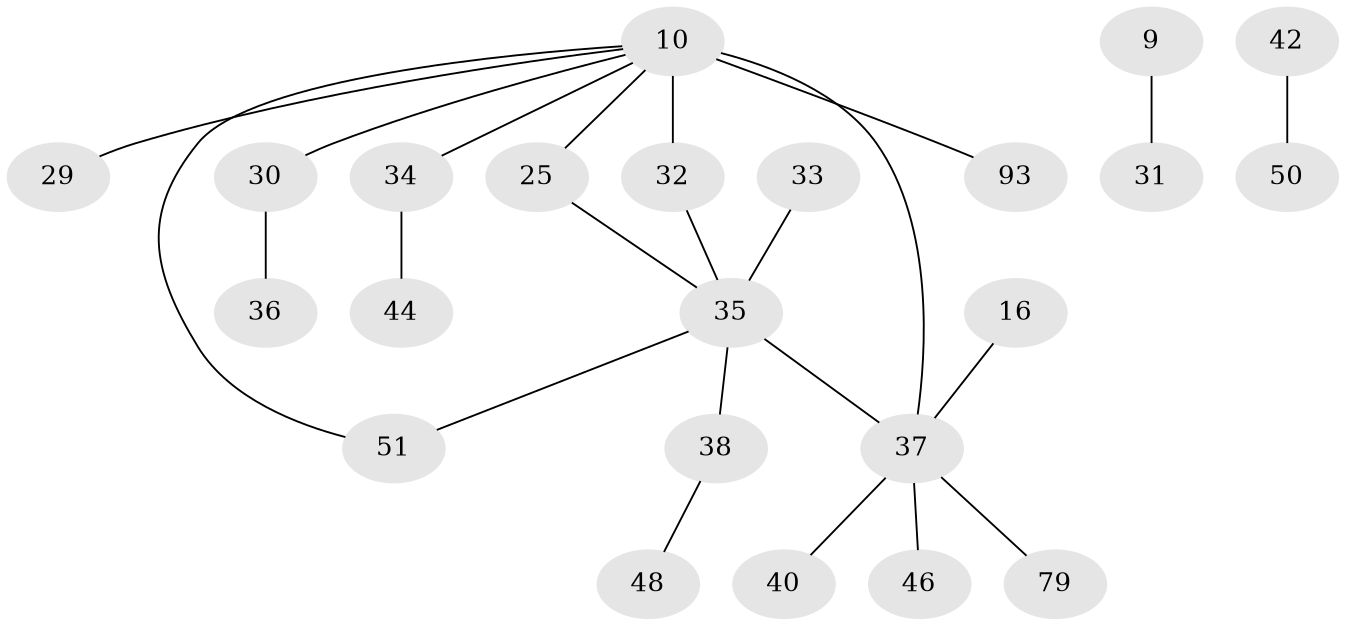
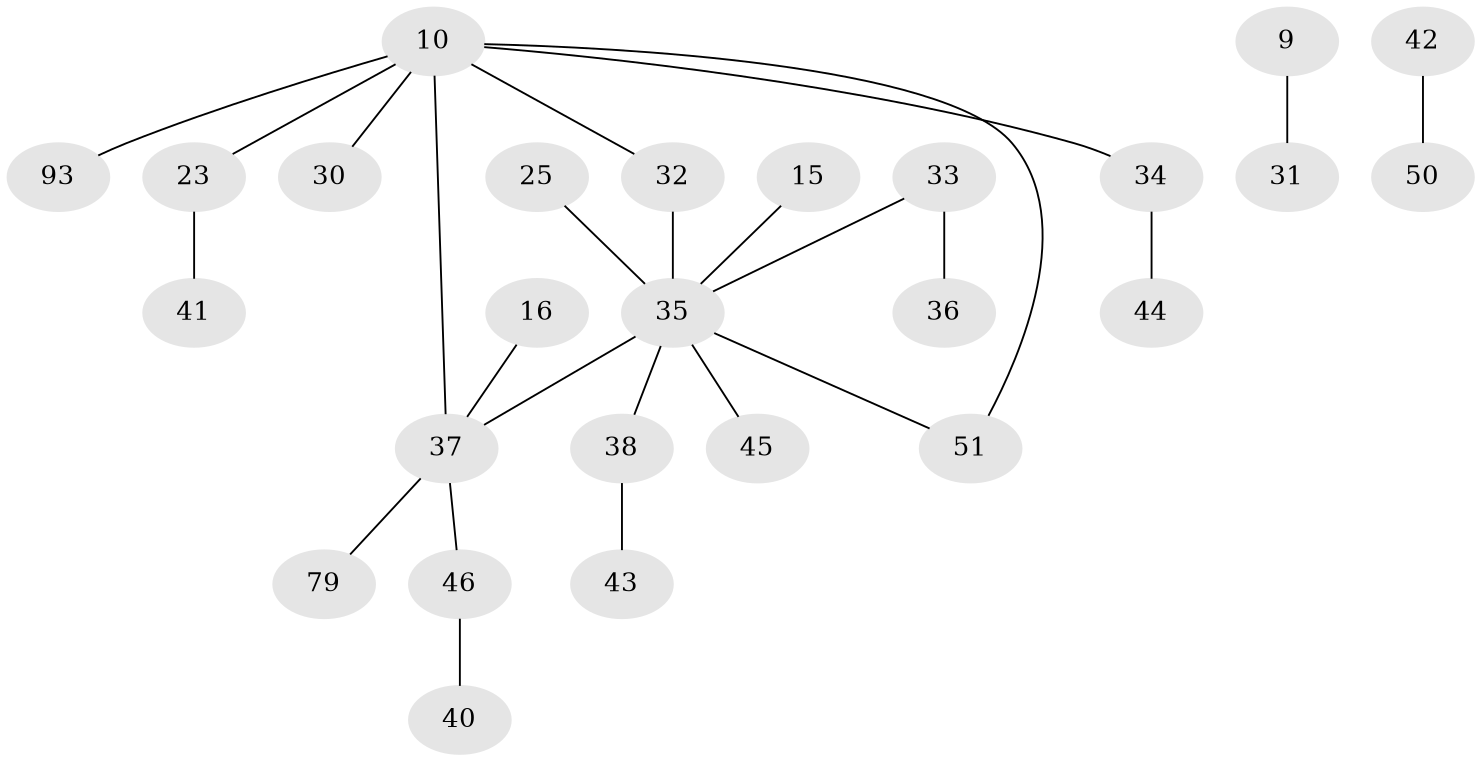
(605, 109) -> none
(58, 177) -> (194, 177)
none -> (809, 177)
(266, 245) -> (944, 245)
none -> (194, 313)
none -> (758, 449)
(848, 516) -> (460, 652)
(648, 584) -> (622, 584)
